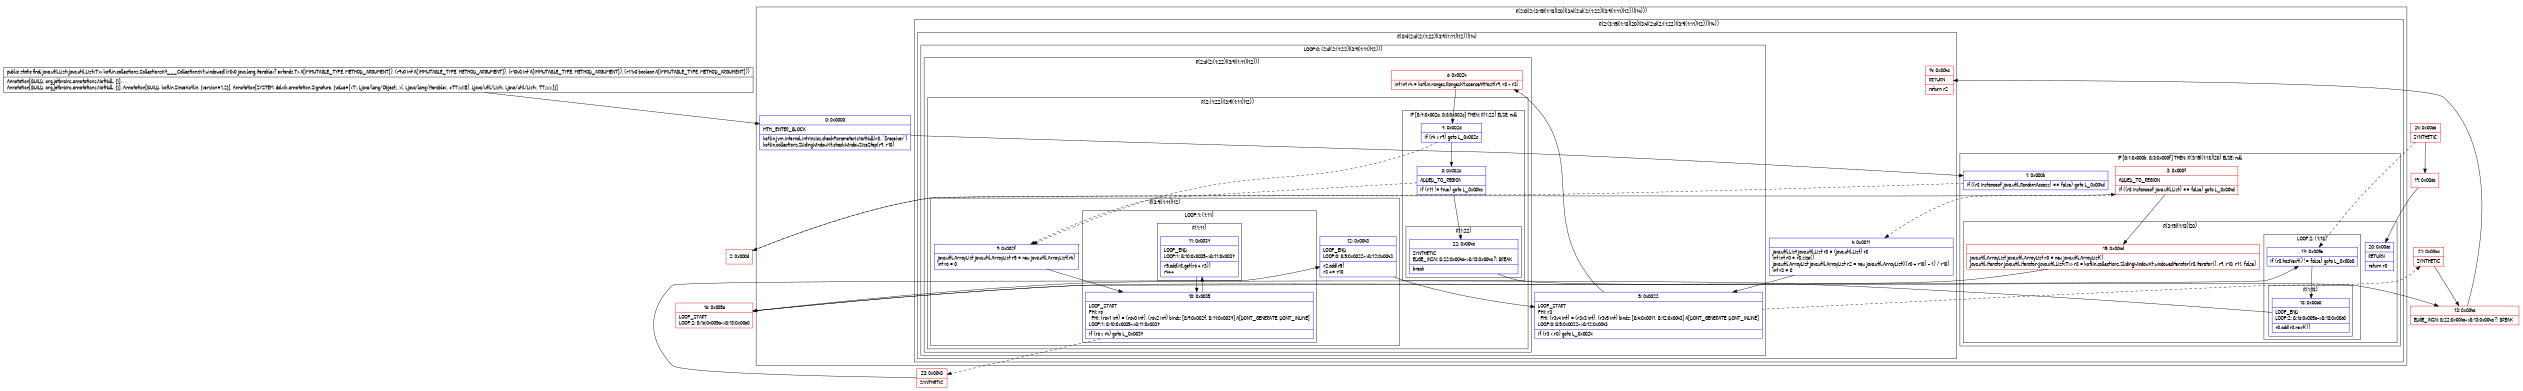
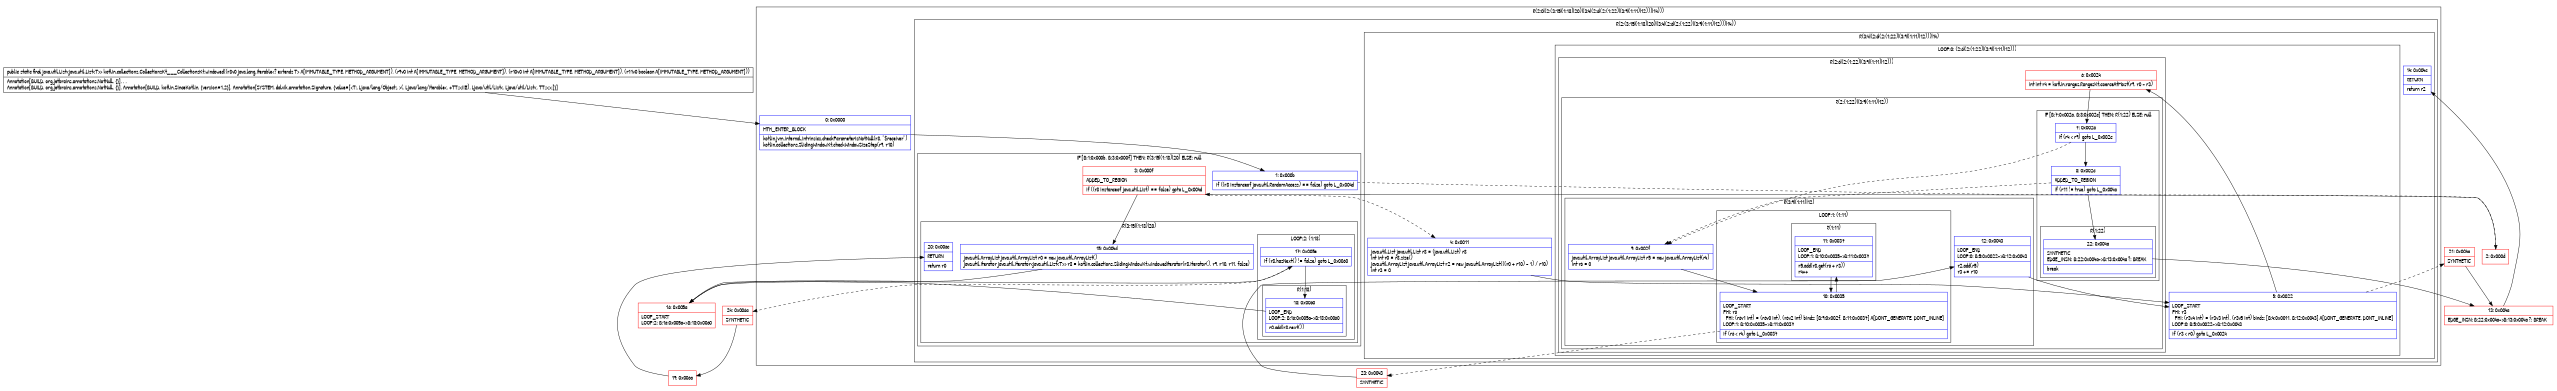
(1939, 80) -> (2417, 80)
(2366, 191) -> (904, 285)
(2113, 257) -> (1107, 257)
